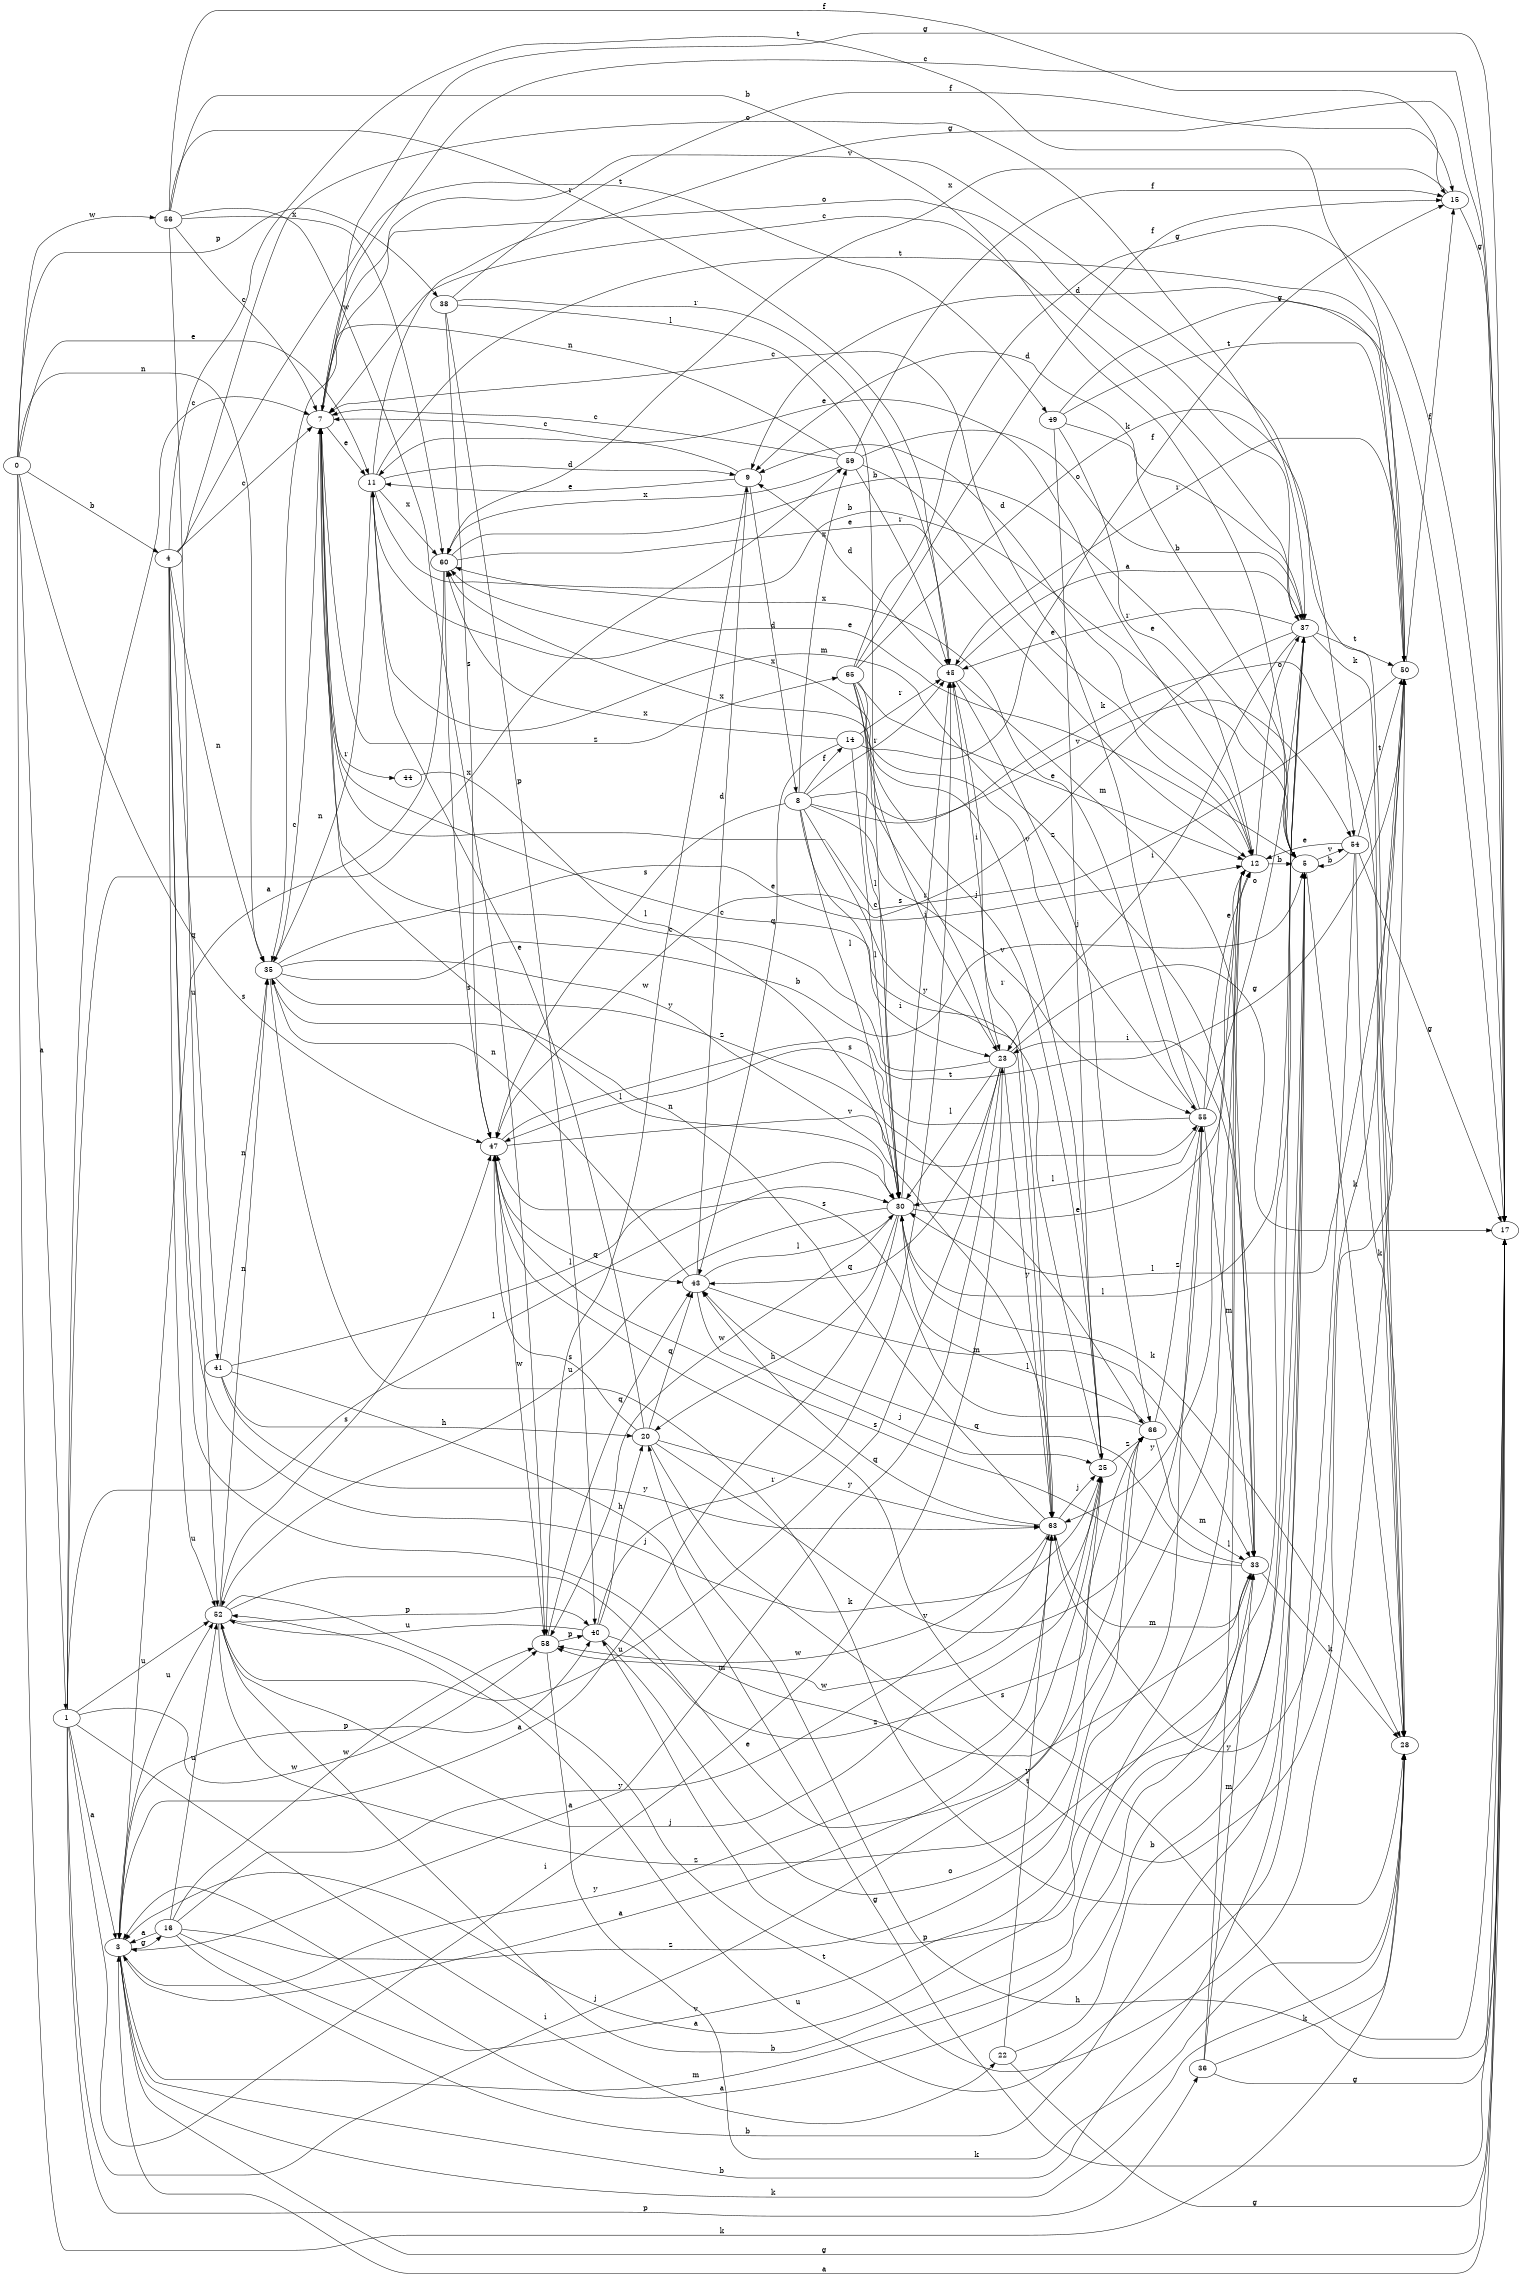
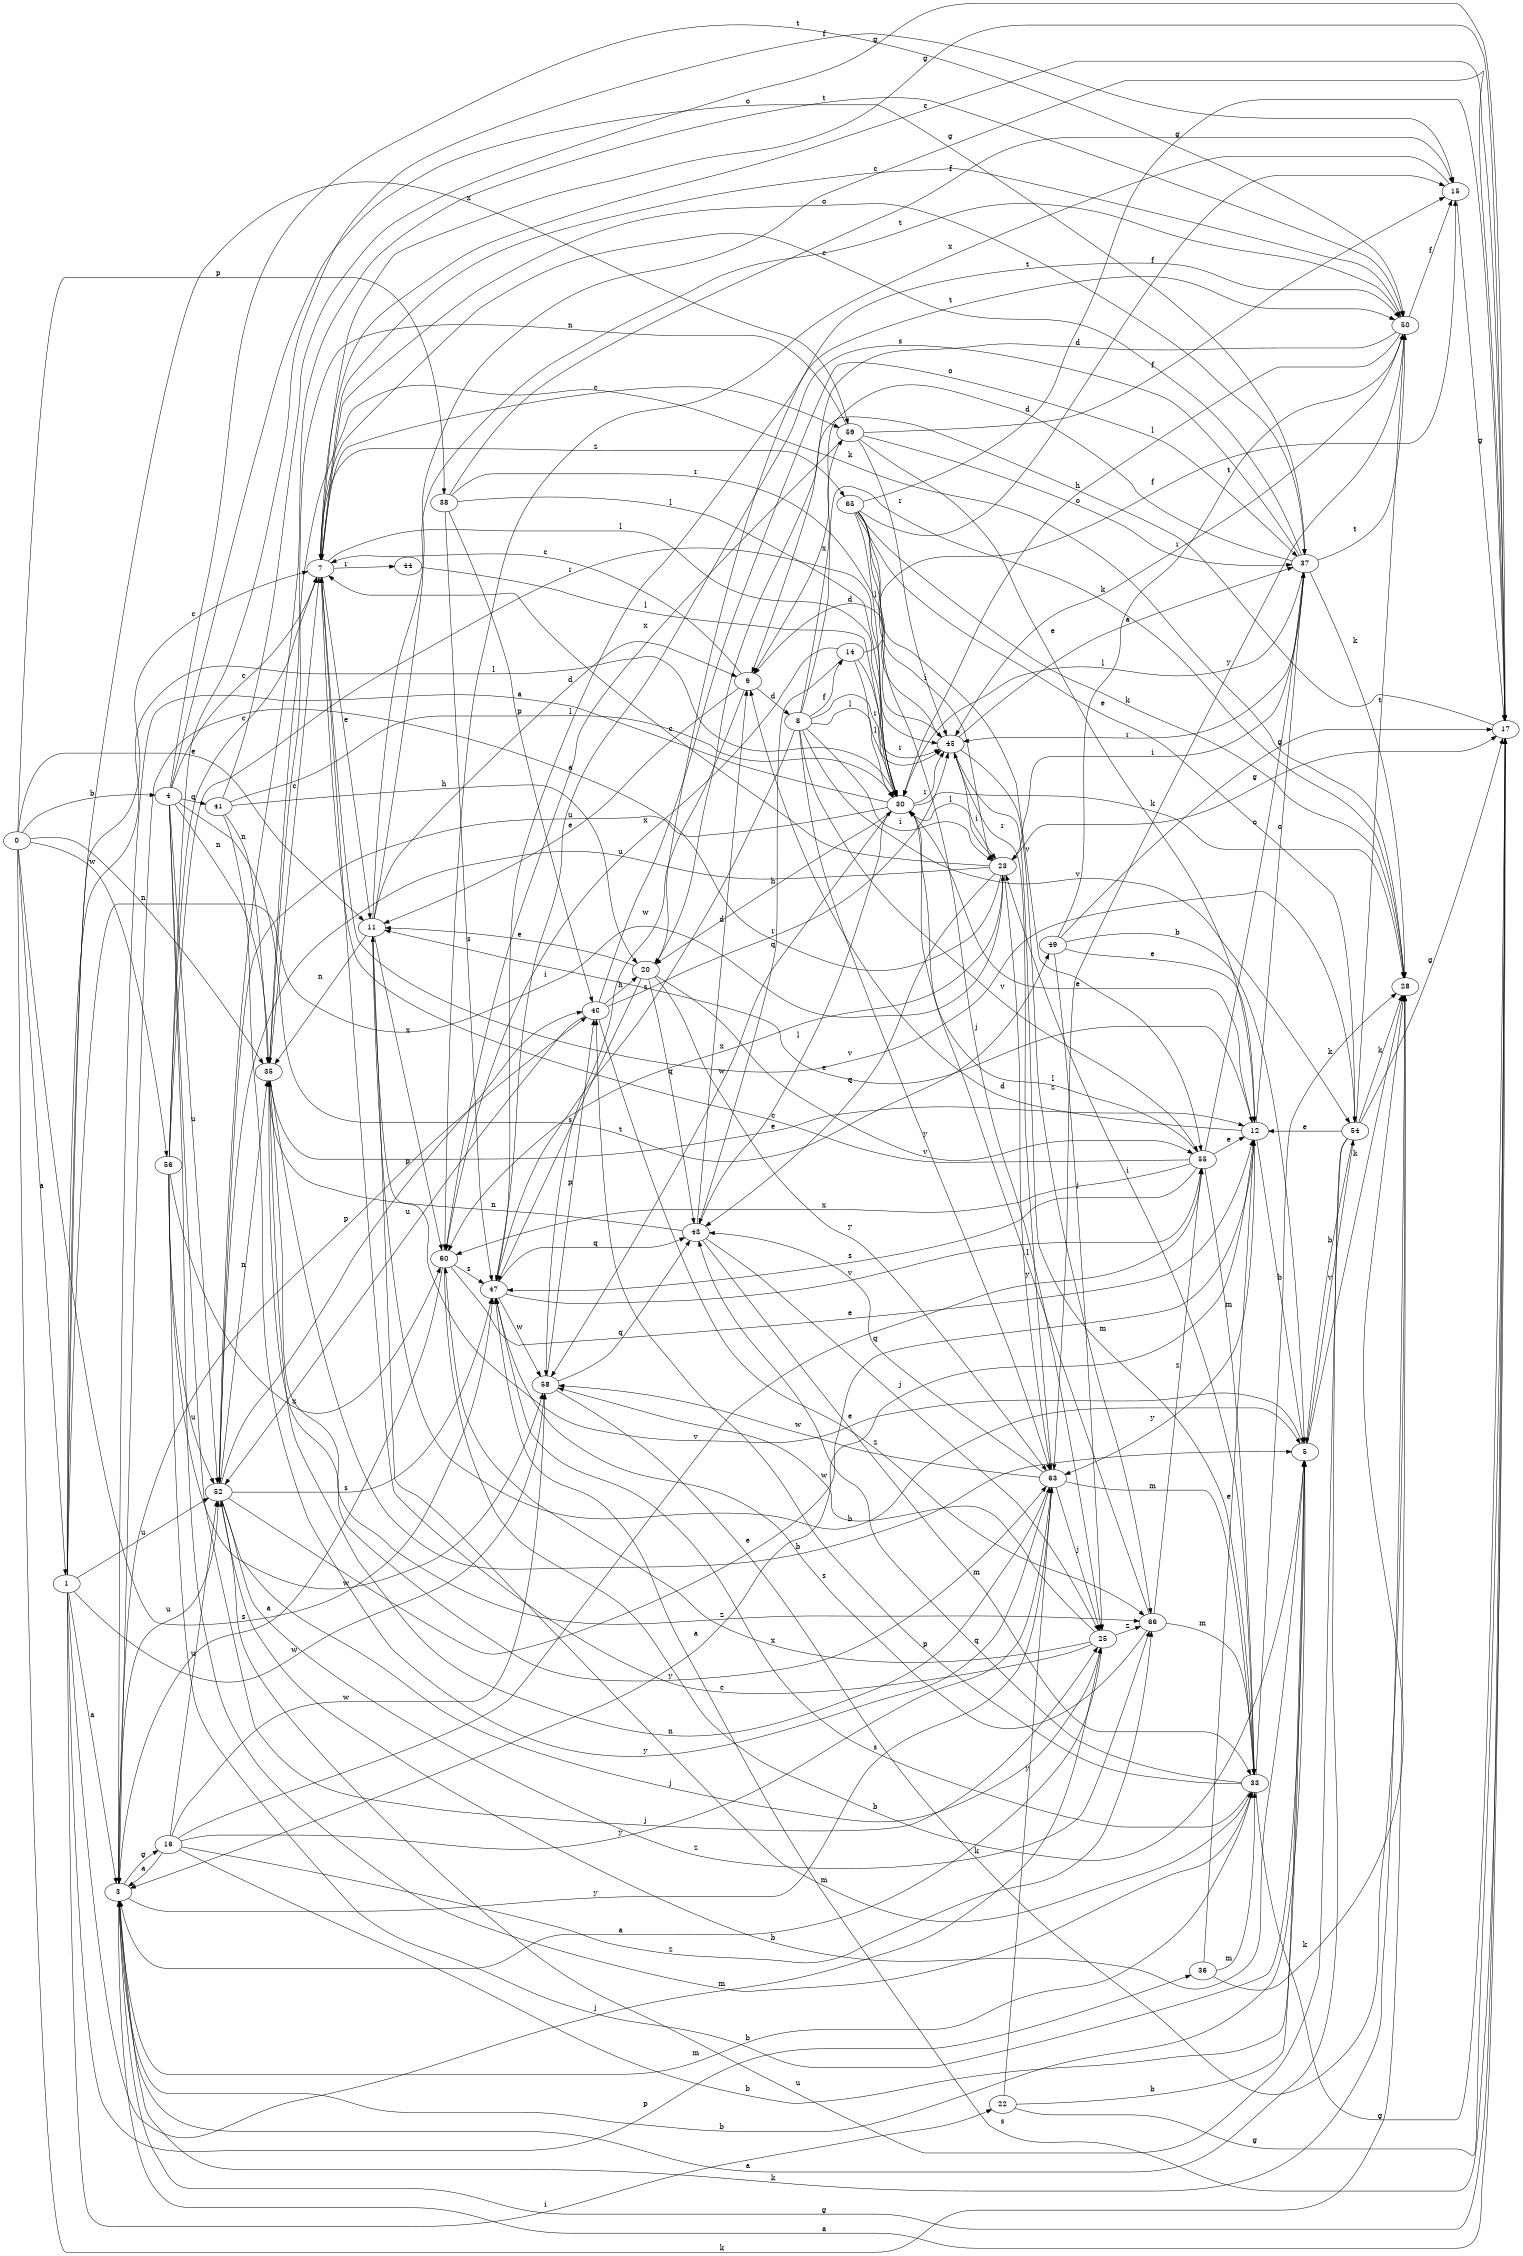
(588, 422) -> (533, 402)
(1041, 781) -> (1169, 750)
(1229, 1545) -> (1229, 1497)
(1499, 1794) -> (1489, 1657)
(1153, 1819) -> (1111, 2172)
